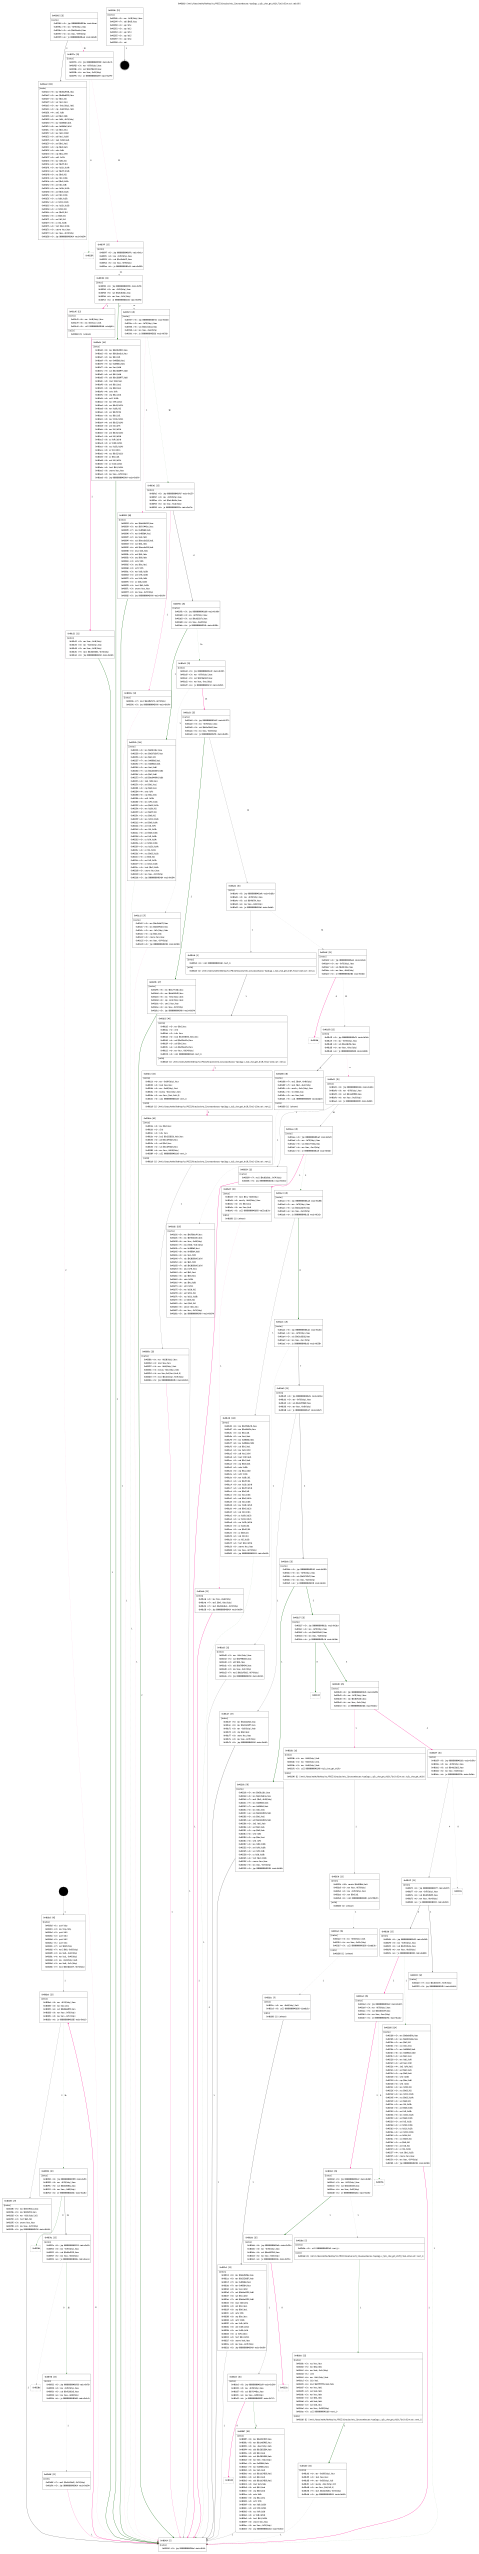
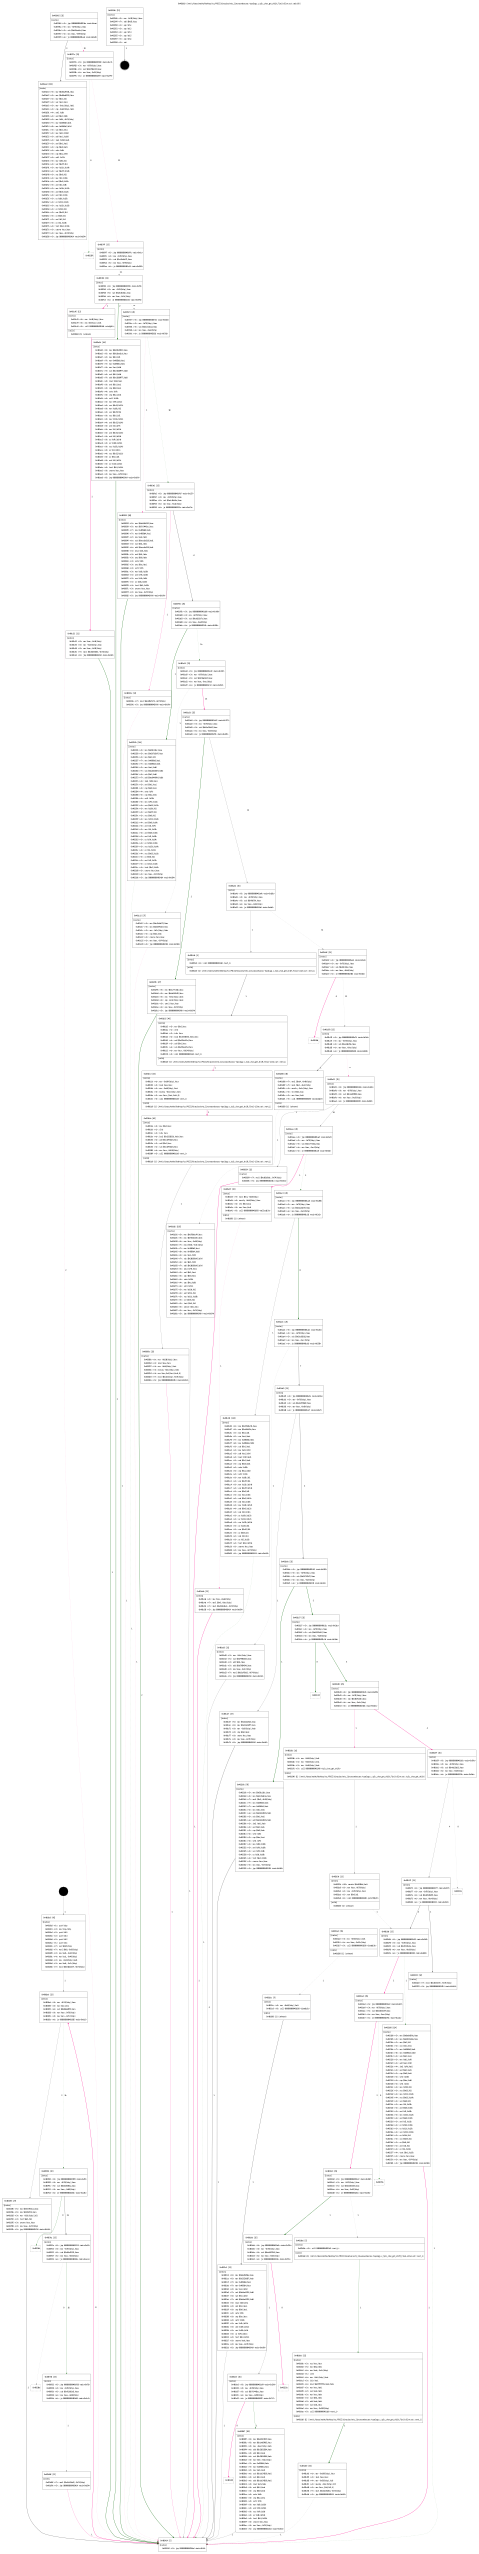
(354, 1918) -> (382, 1919)
